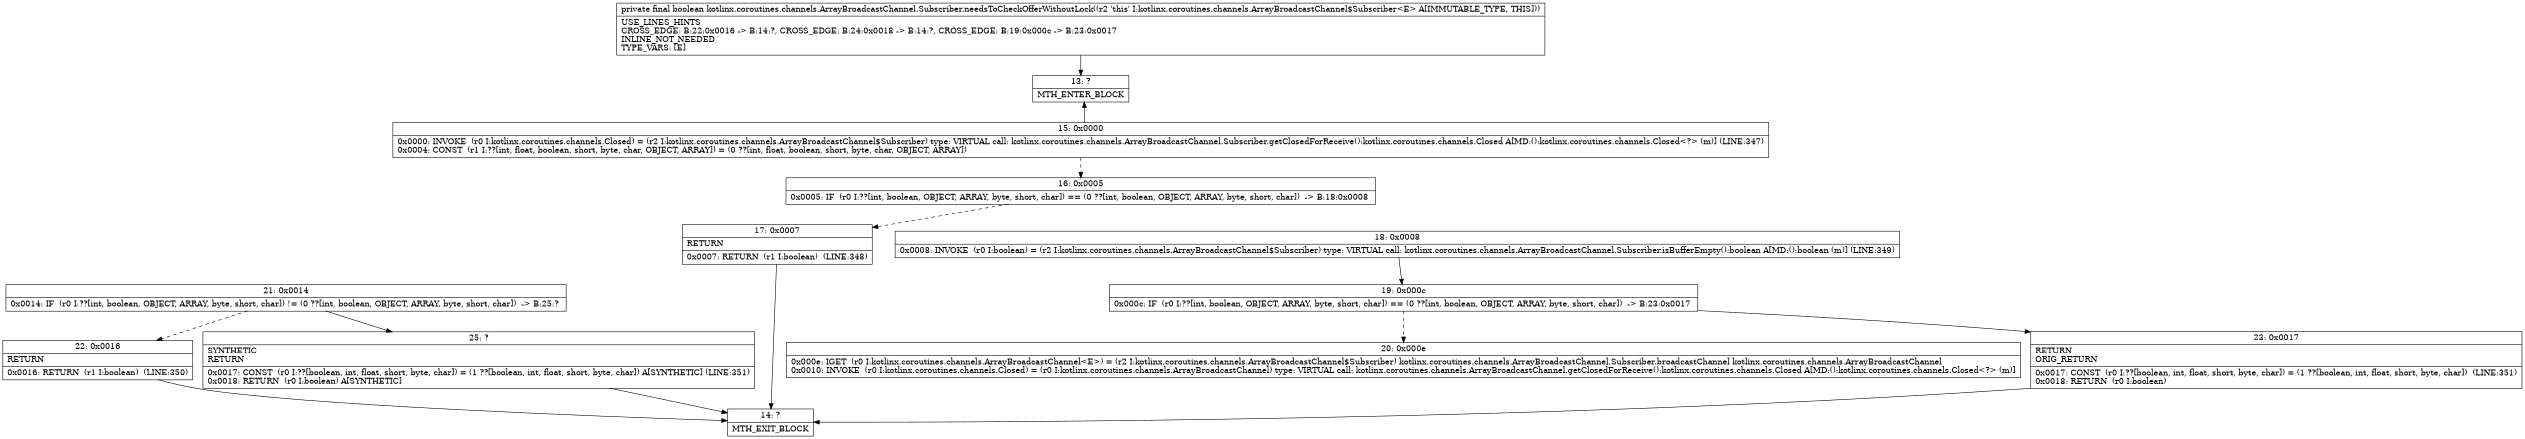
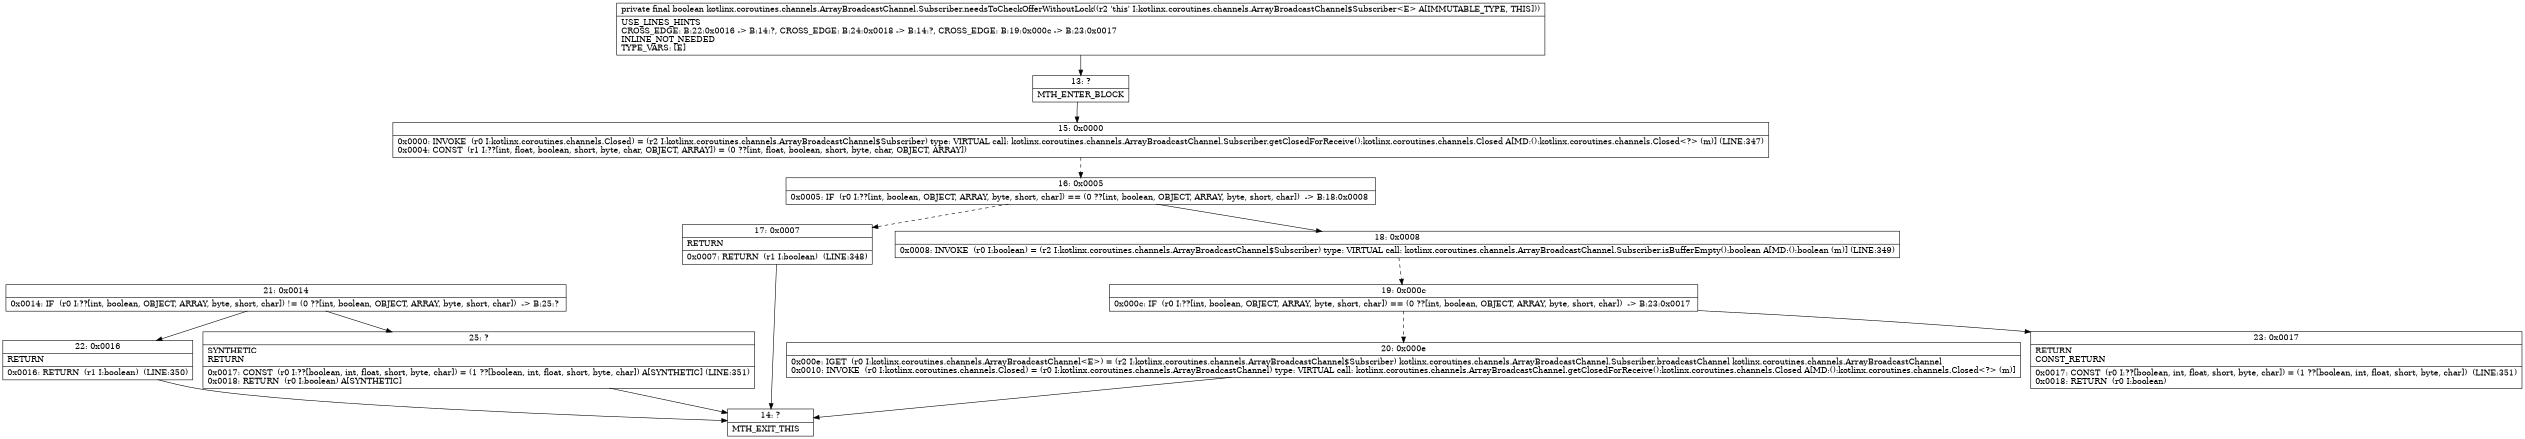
(1085, 115) -> (1077, 109)
none -> (1236, 217)
(1400, 268) -> (1400, 268)
(205, 325) -> (205, 325)
(2066, 360) -> (2070, 360)
(1425, 415) -> (1025, 397)
(770, 429) -> (766, 429)
